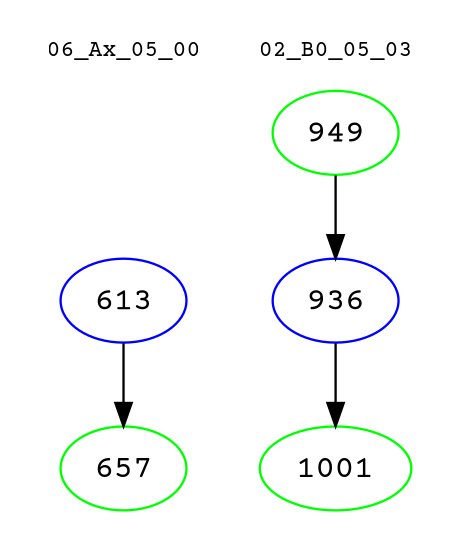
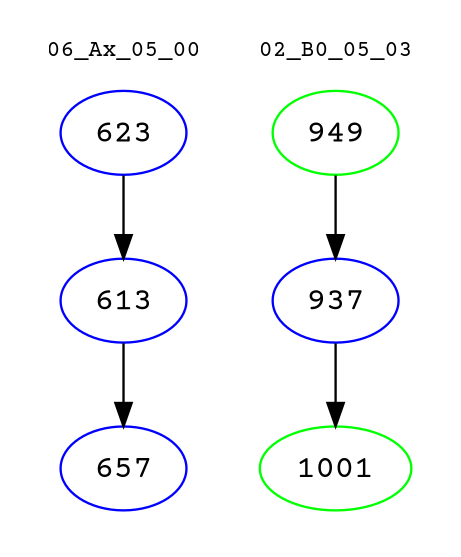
none -> (124, 133)
(336, 301) -> (336, 301)
(124, 468) -> (124, 468)
